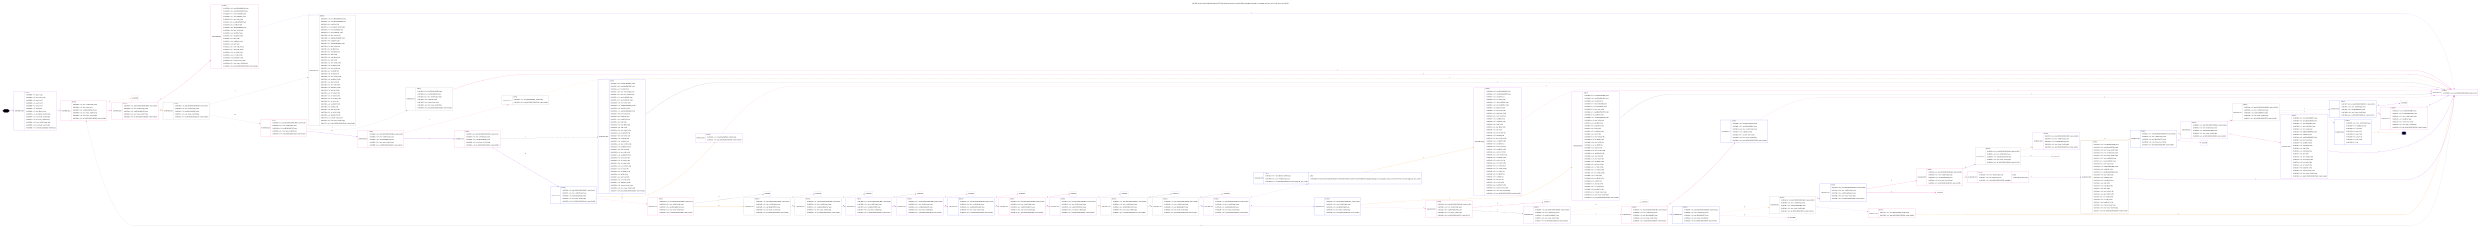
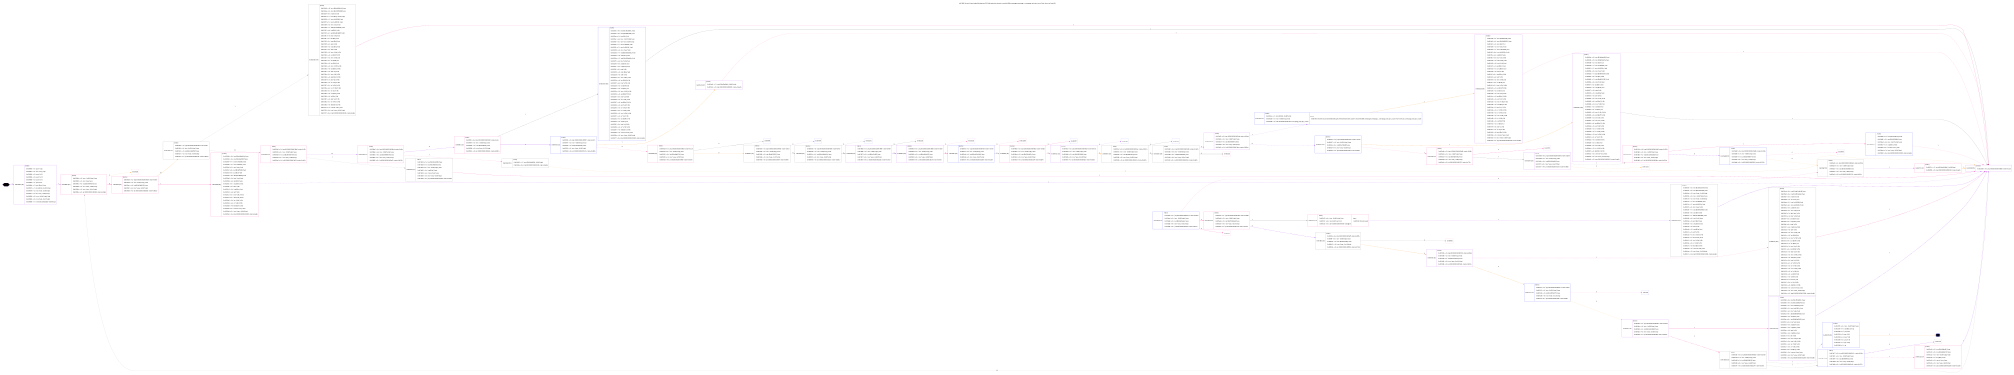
(1817, 199) -> (1493, 179)
none -> (1792, 242)
